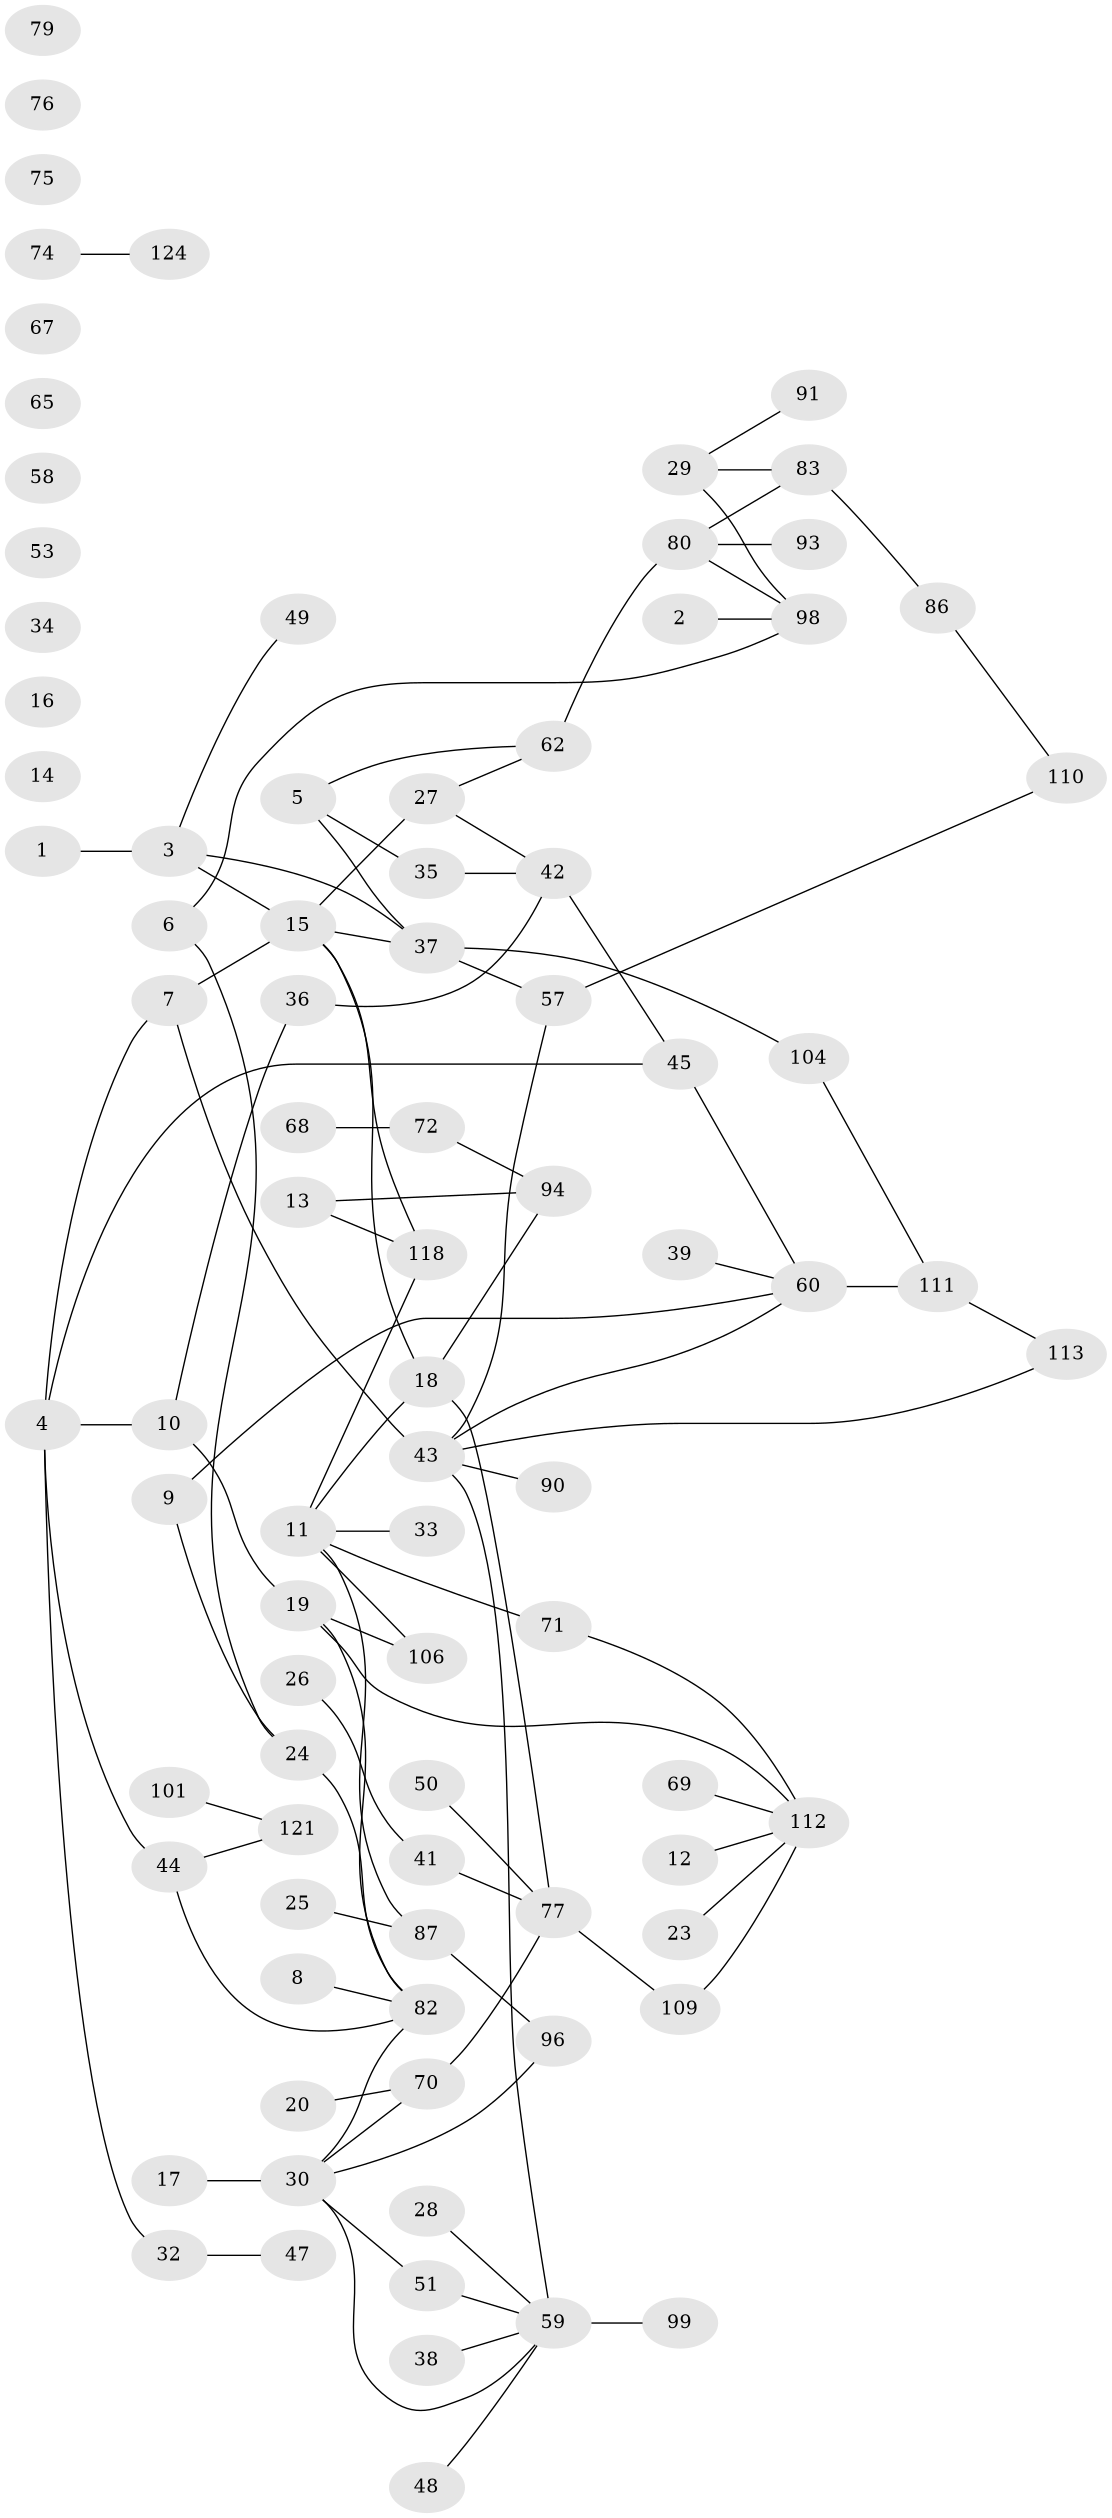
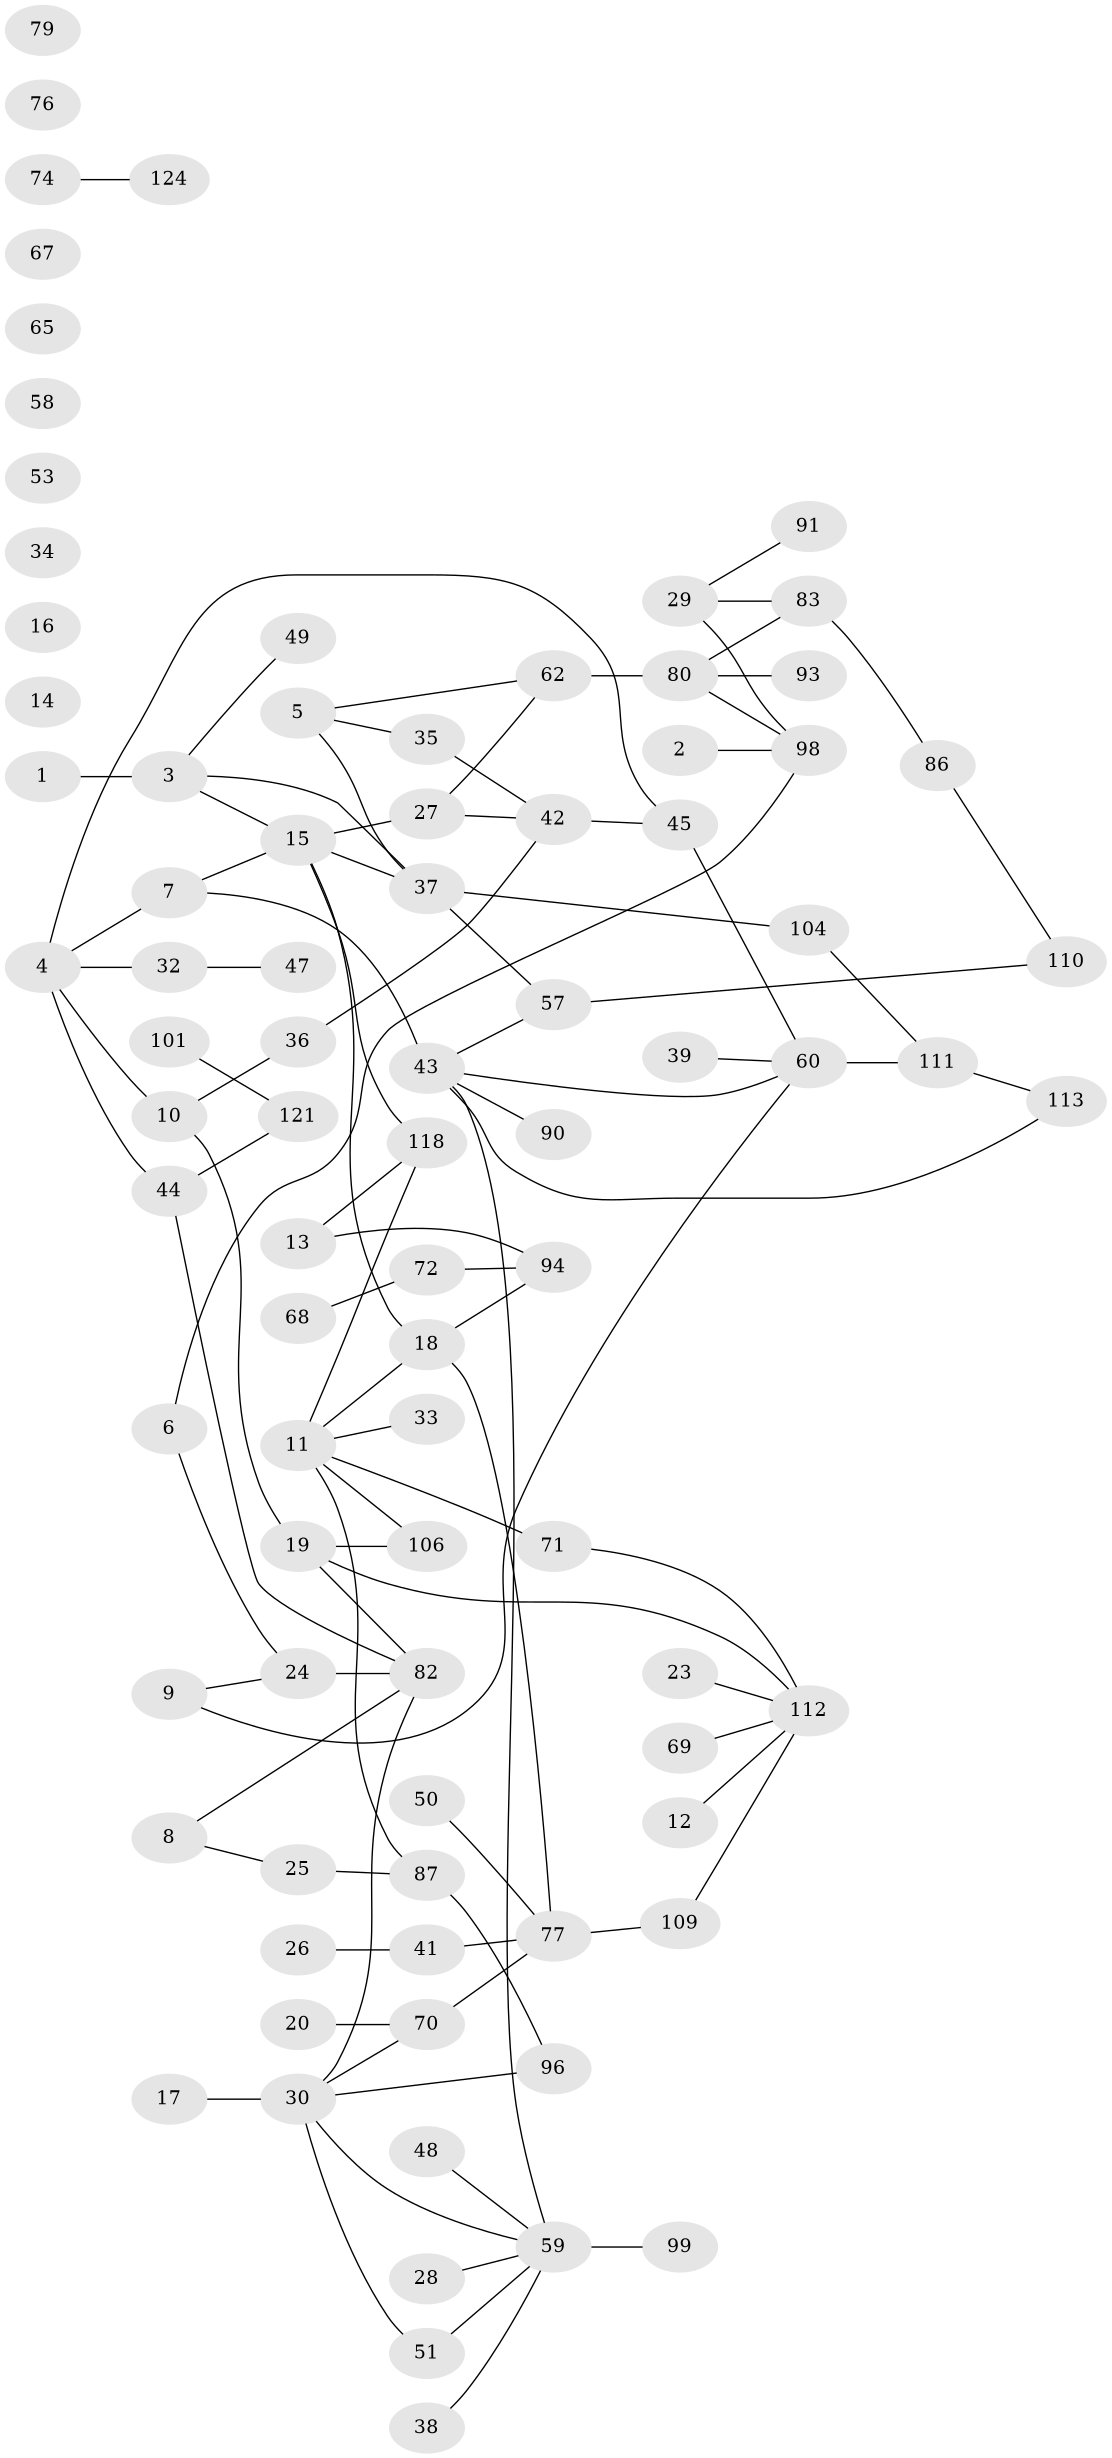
(43, 180) -> none
none -> (234, 1854)
